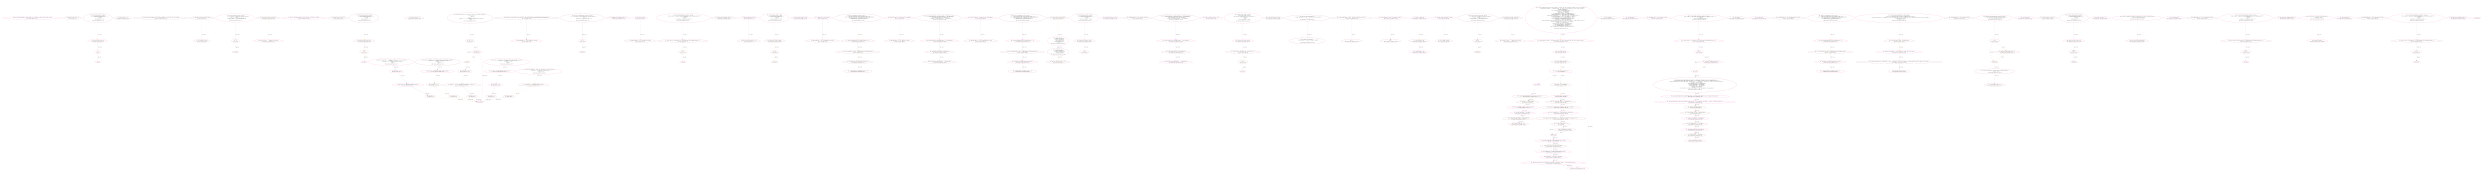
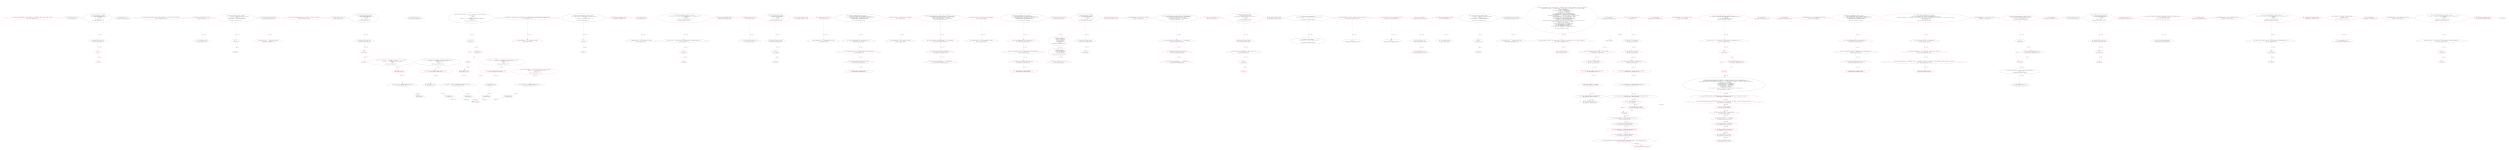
(1561, 62) -> none
